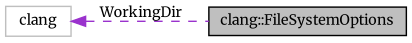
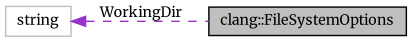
(38, 21) -> (38, 21)
